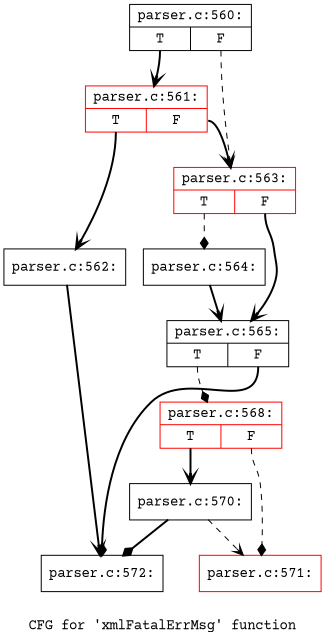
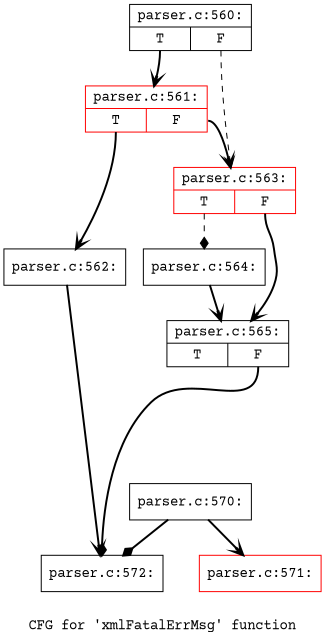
(221, 425) -> none
(222, 534) -> (222, 534)
